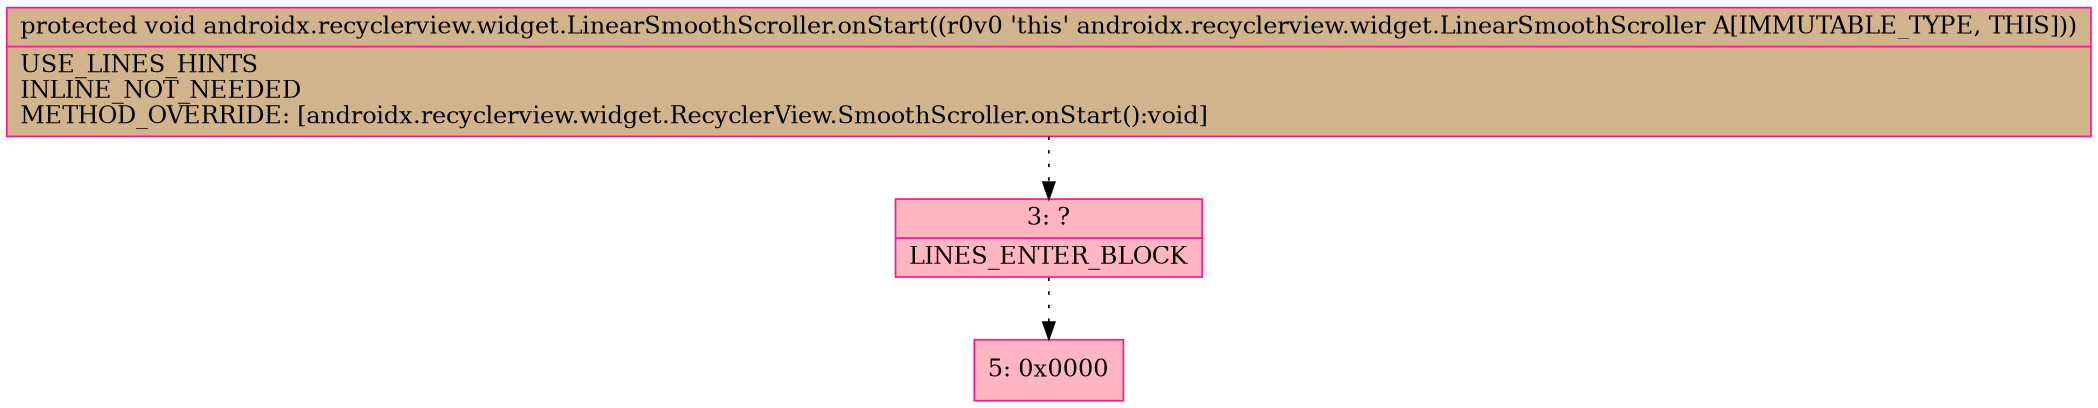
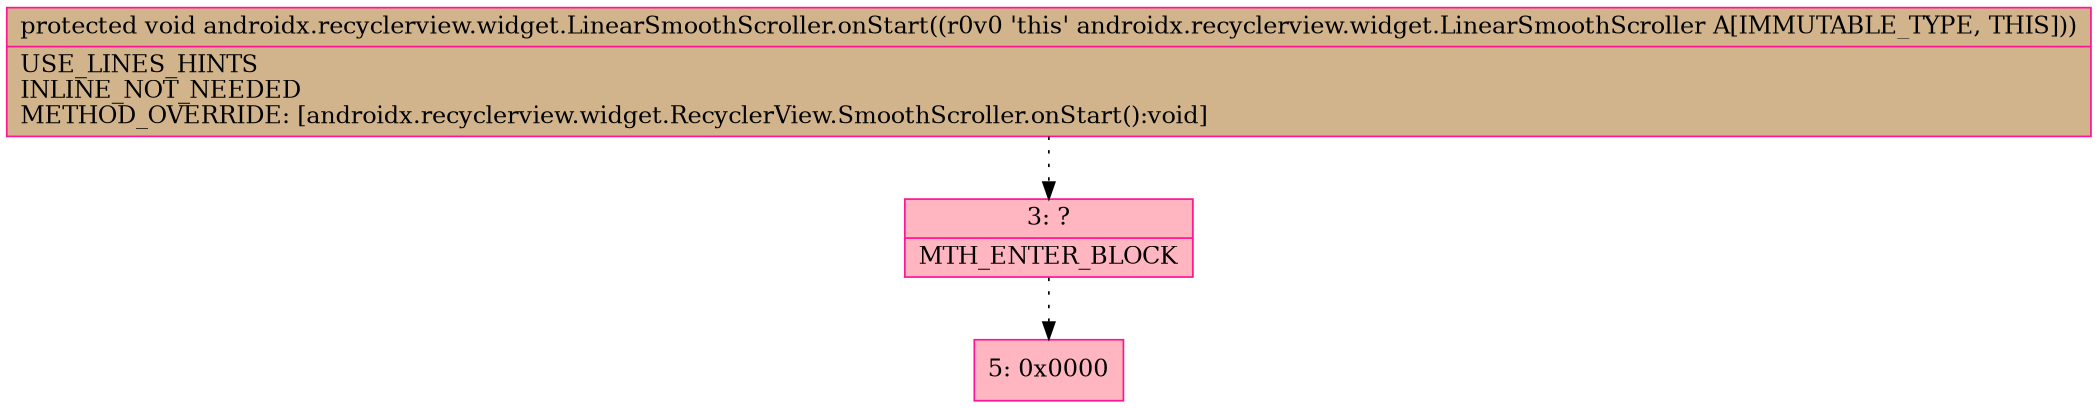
(1049, 257) -> (1049, 257)
